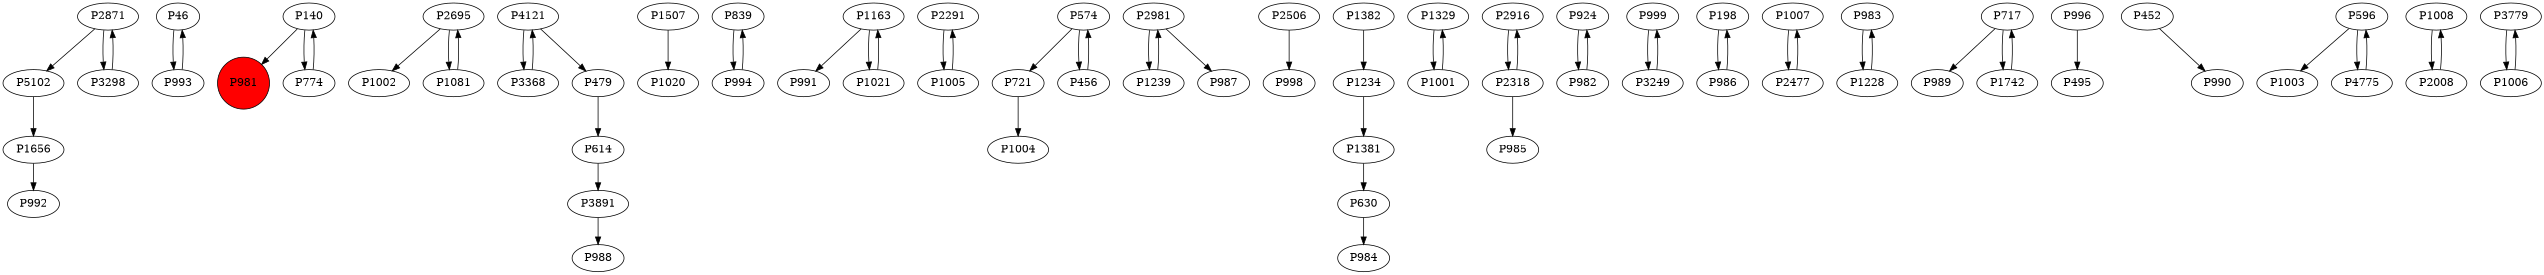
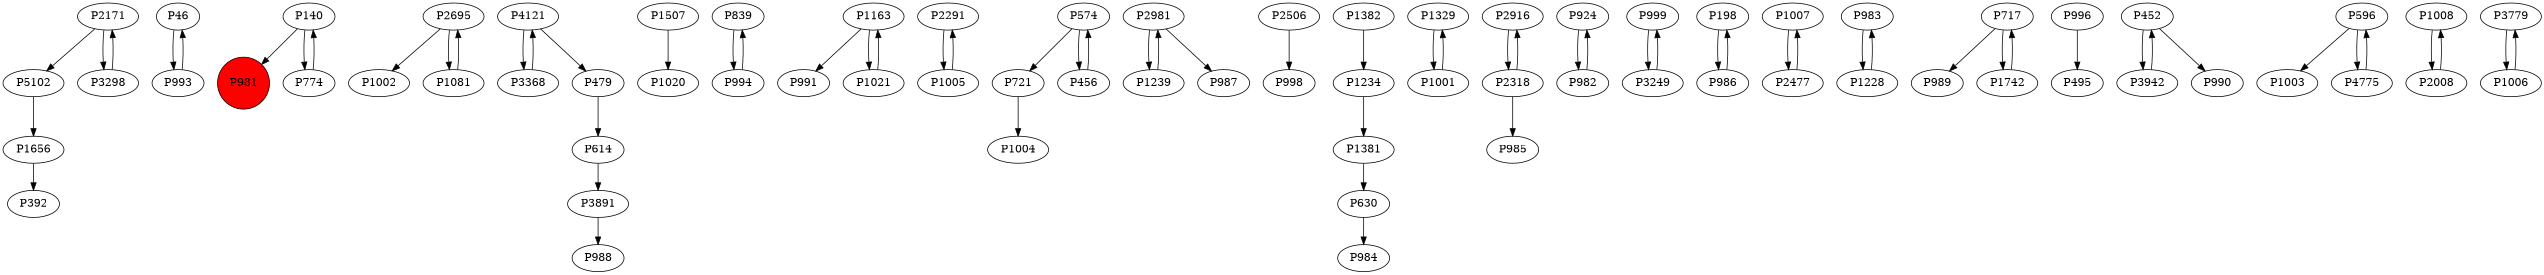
(108, 17) -> (108, 17)
none -> (2147, 83)
(33, 204) -> (33, 204)
